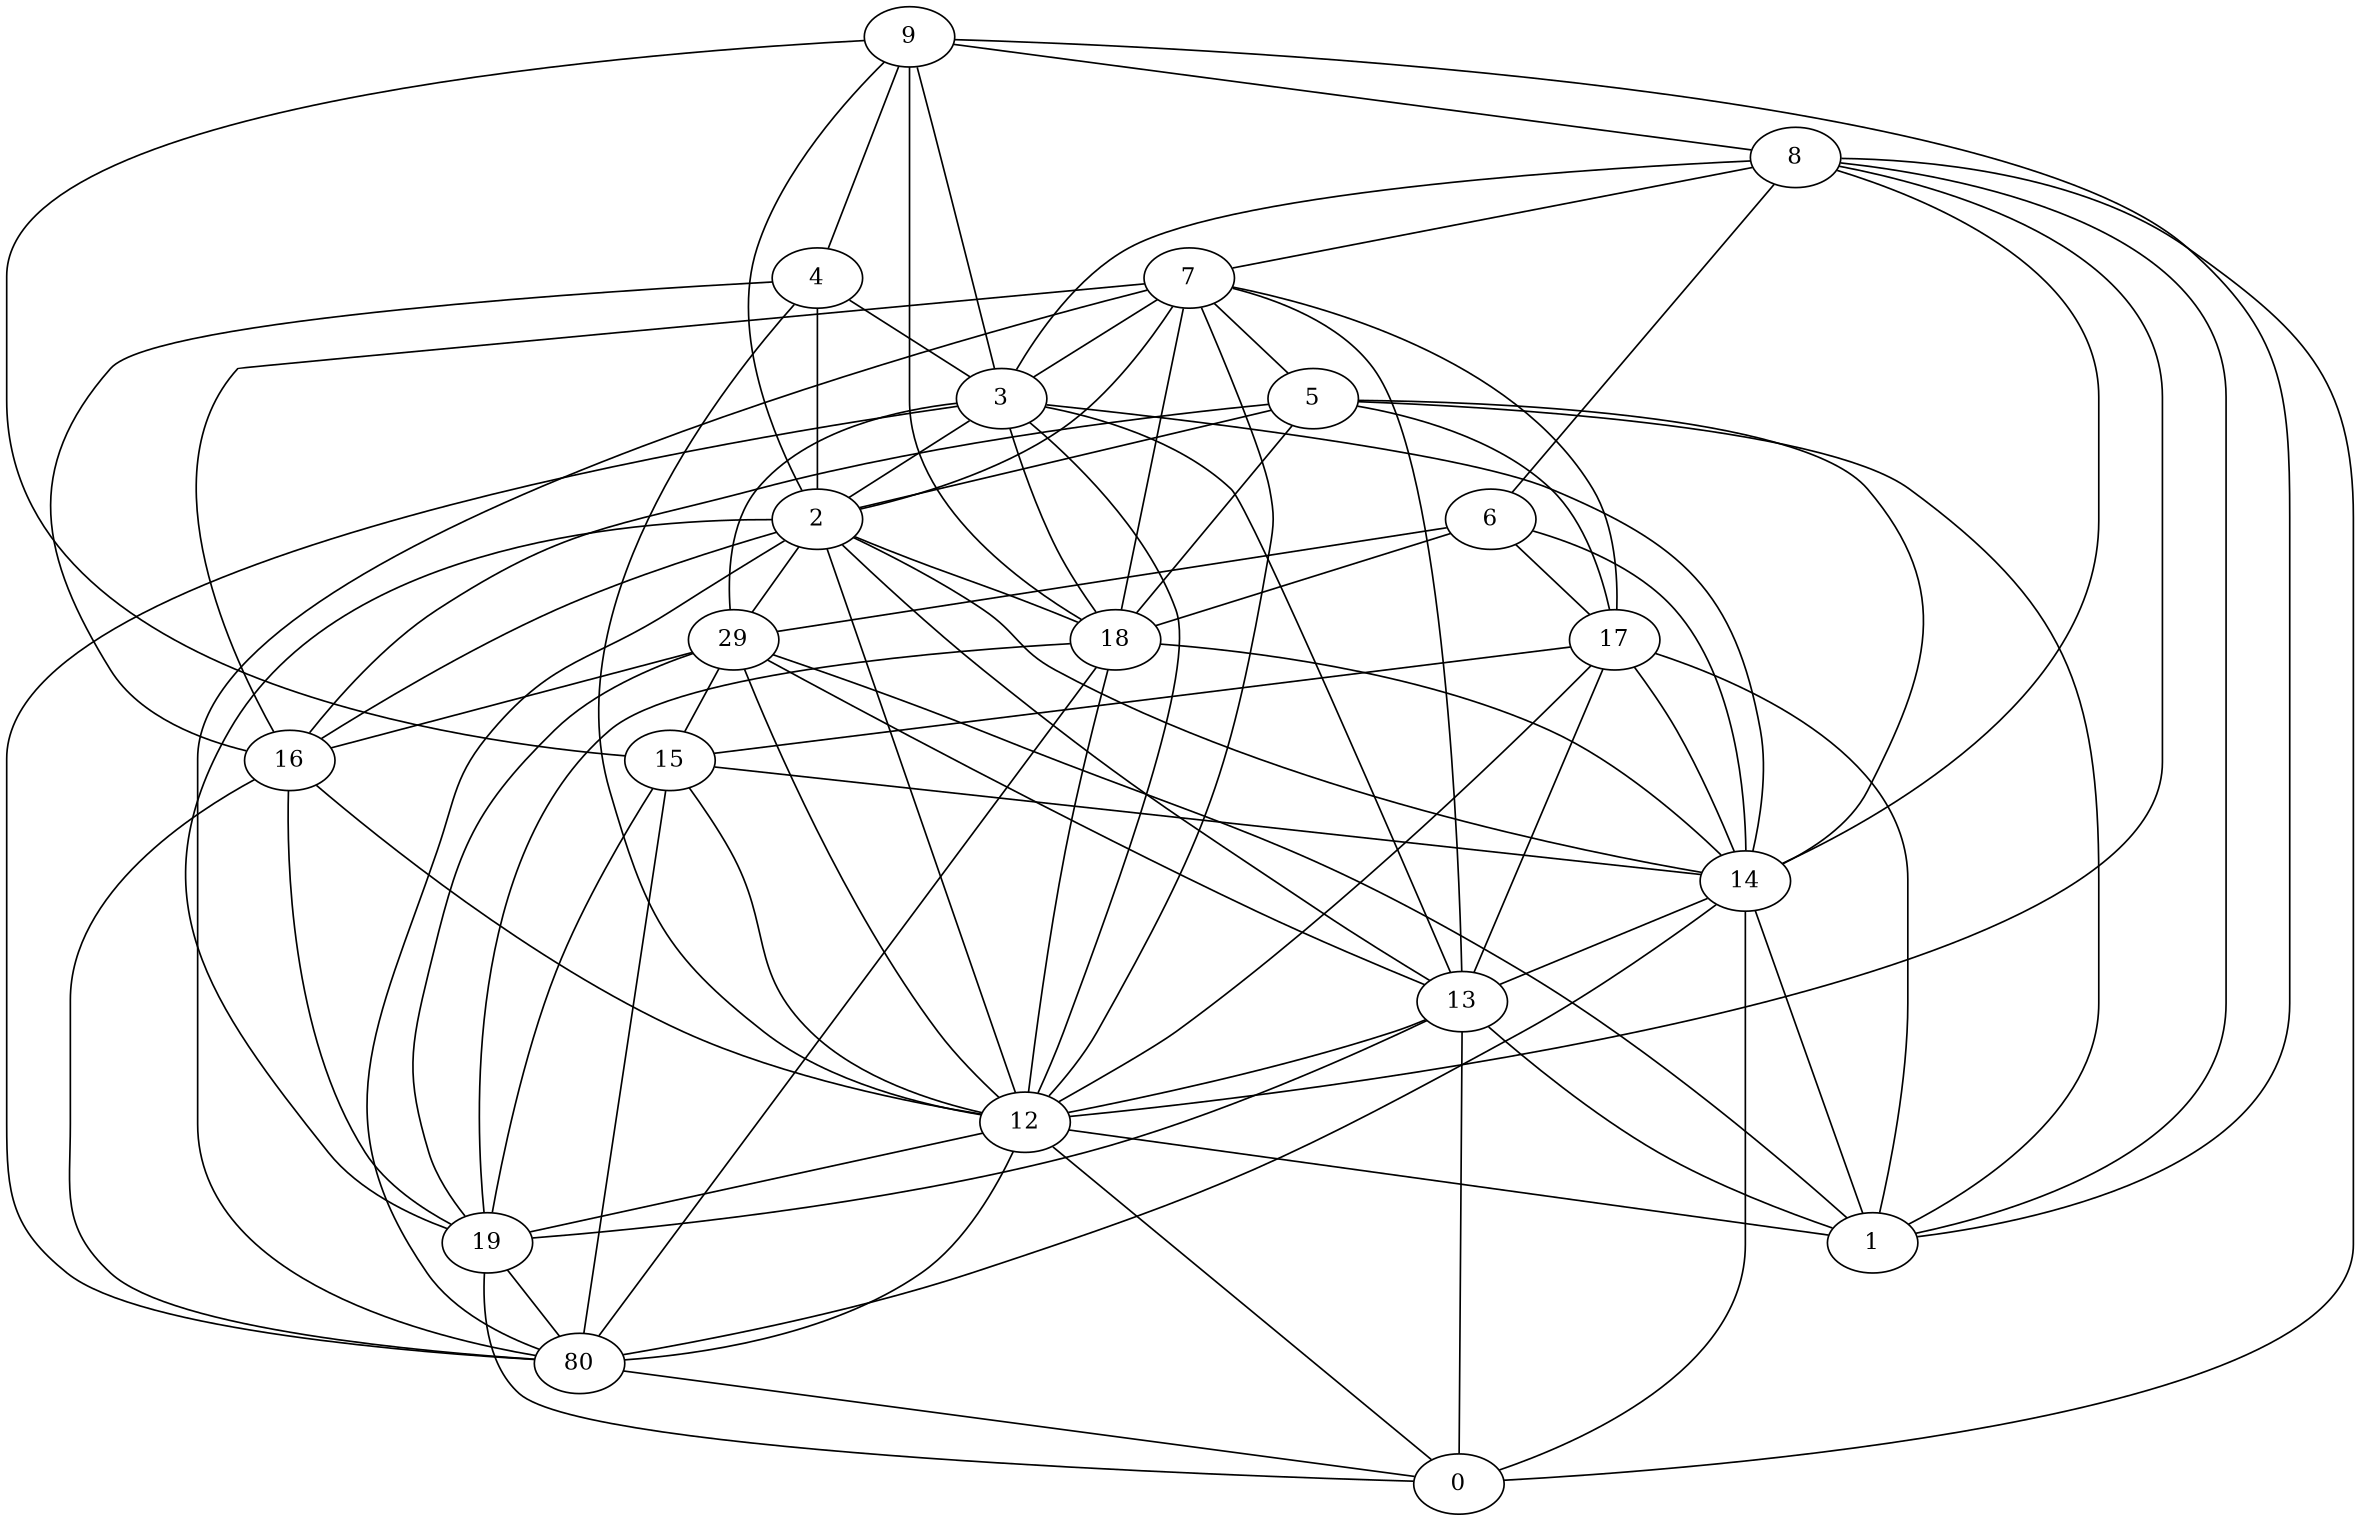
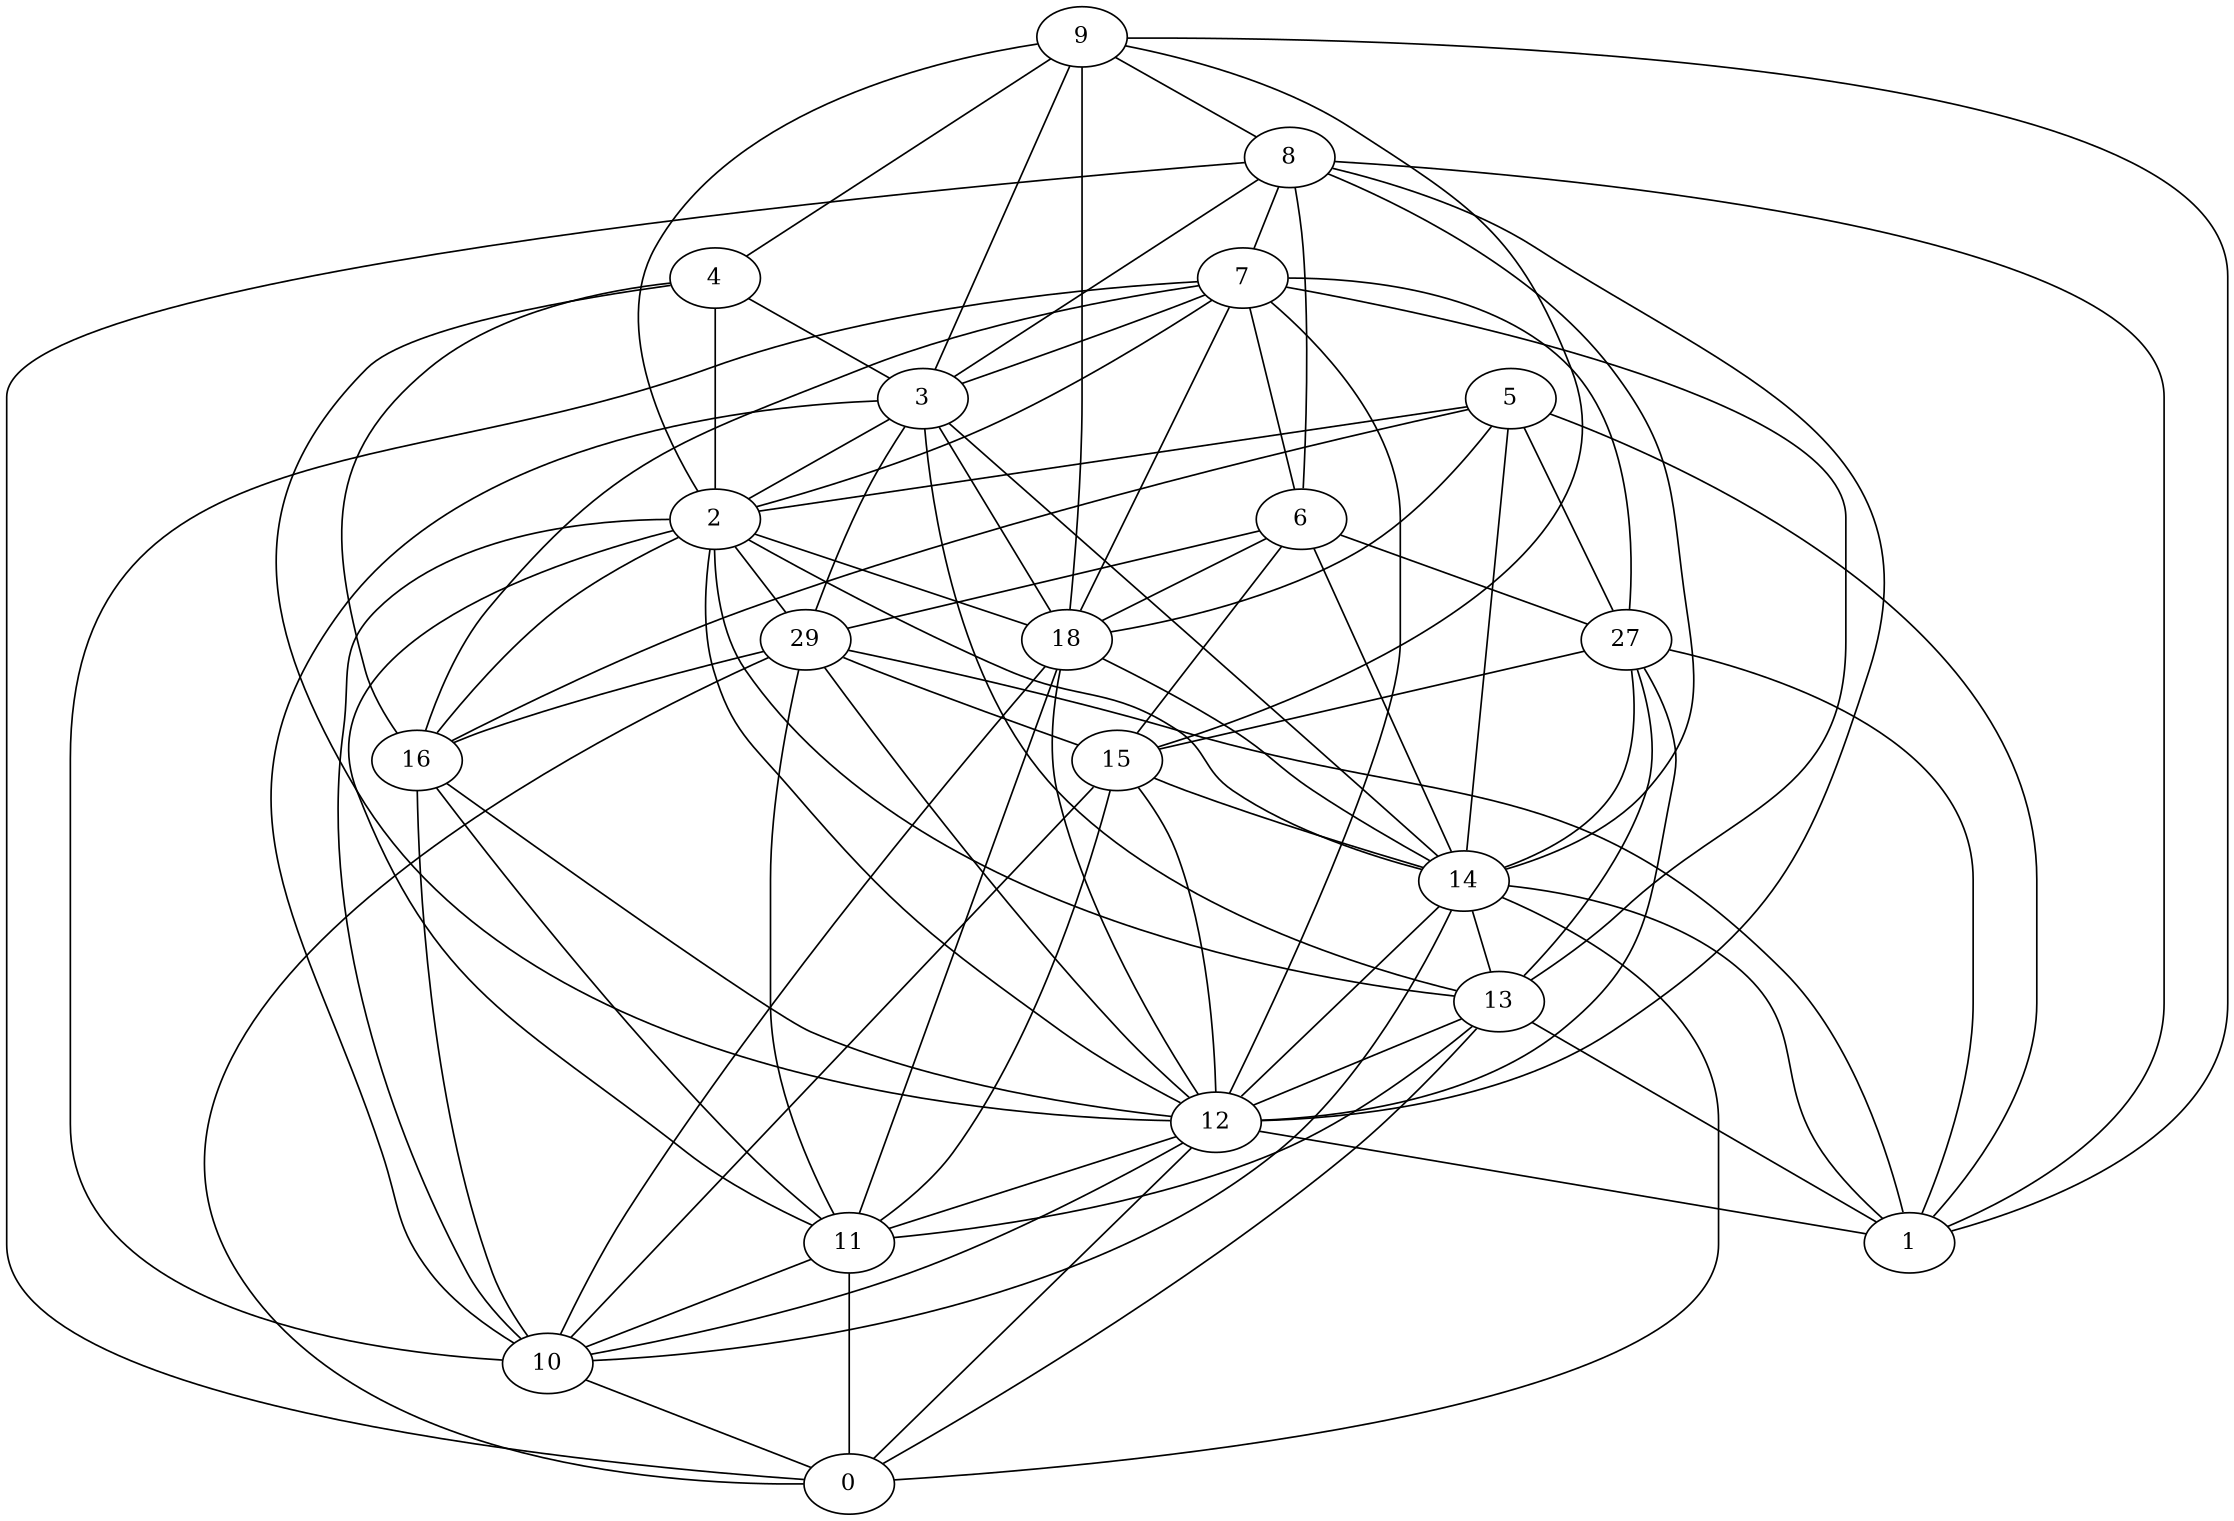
(1251, 338) -> (1272, 399)
none -> (1213, 635)
(1615, 640) -> (1626, 640)
(1162, 741) -> (1340, 1001)
(1092, 831) -> (211, 1141)
(487, 1243) -> (849, 1243)
(580, 1363) -> (548, 1363)
